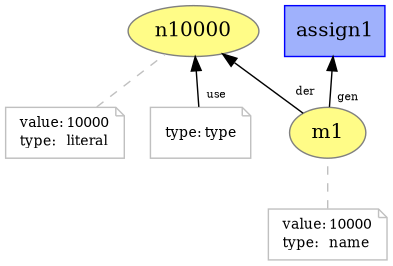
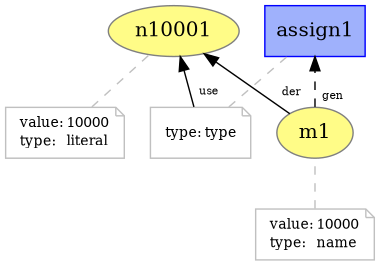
(194, 31) -> (174, 31)
none -> (259, 81)
(331, 89) -> (315, 89)
